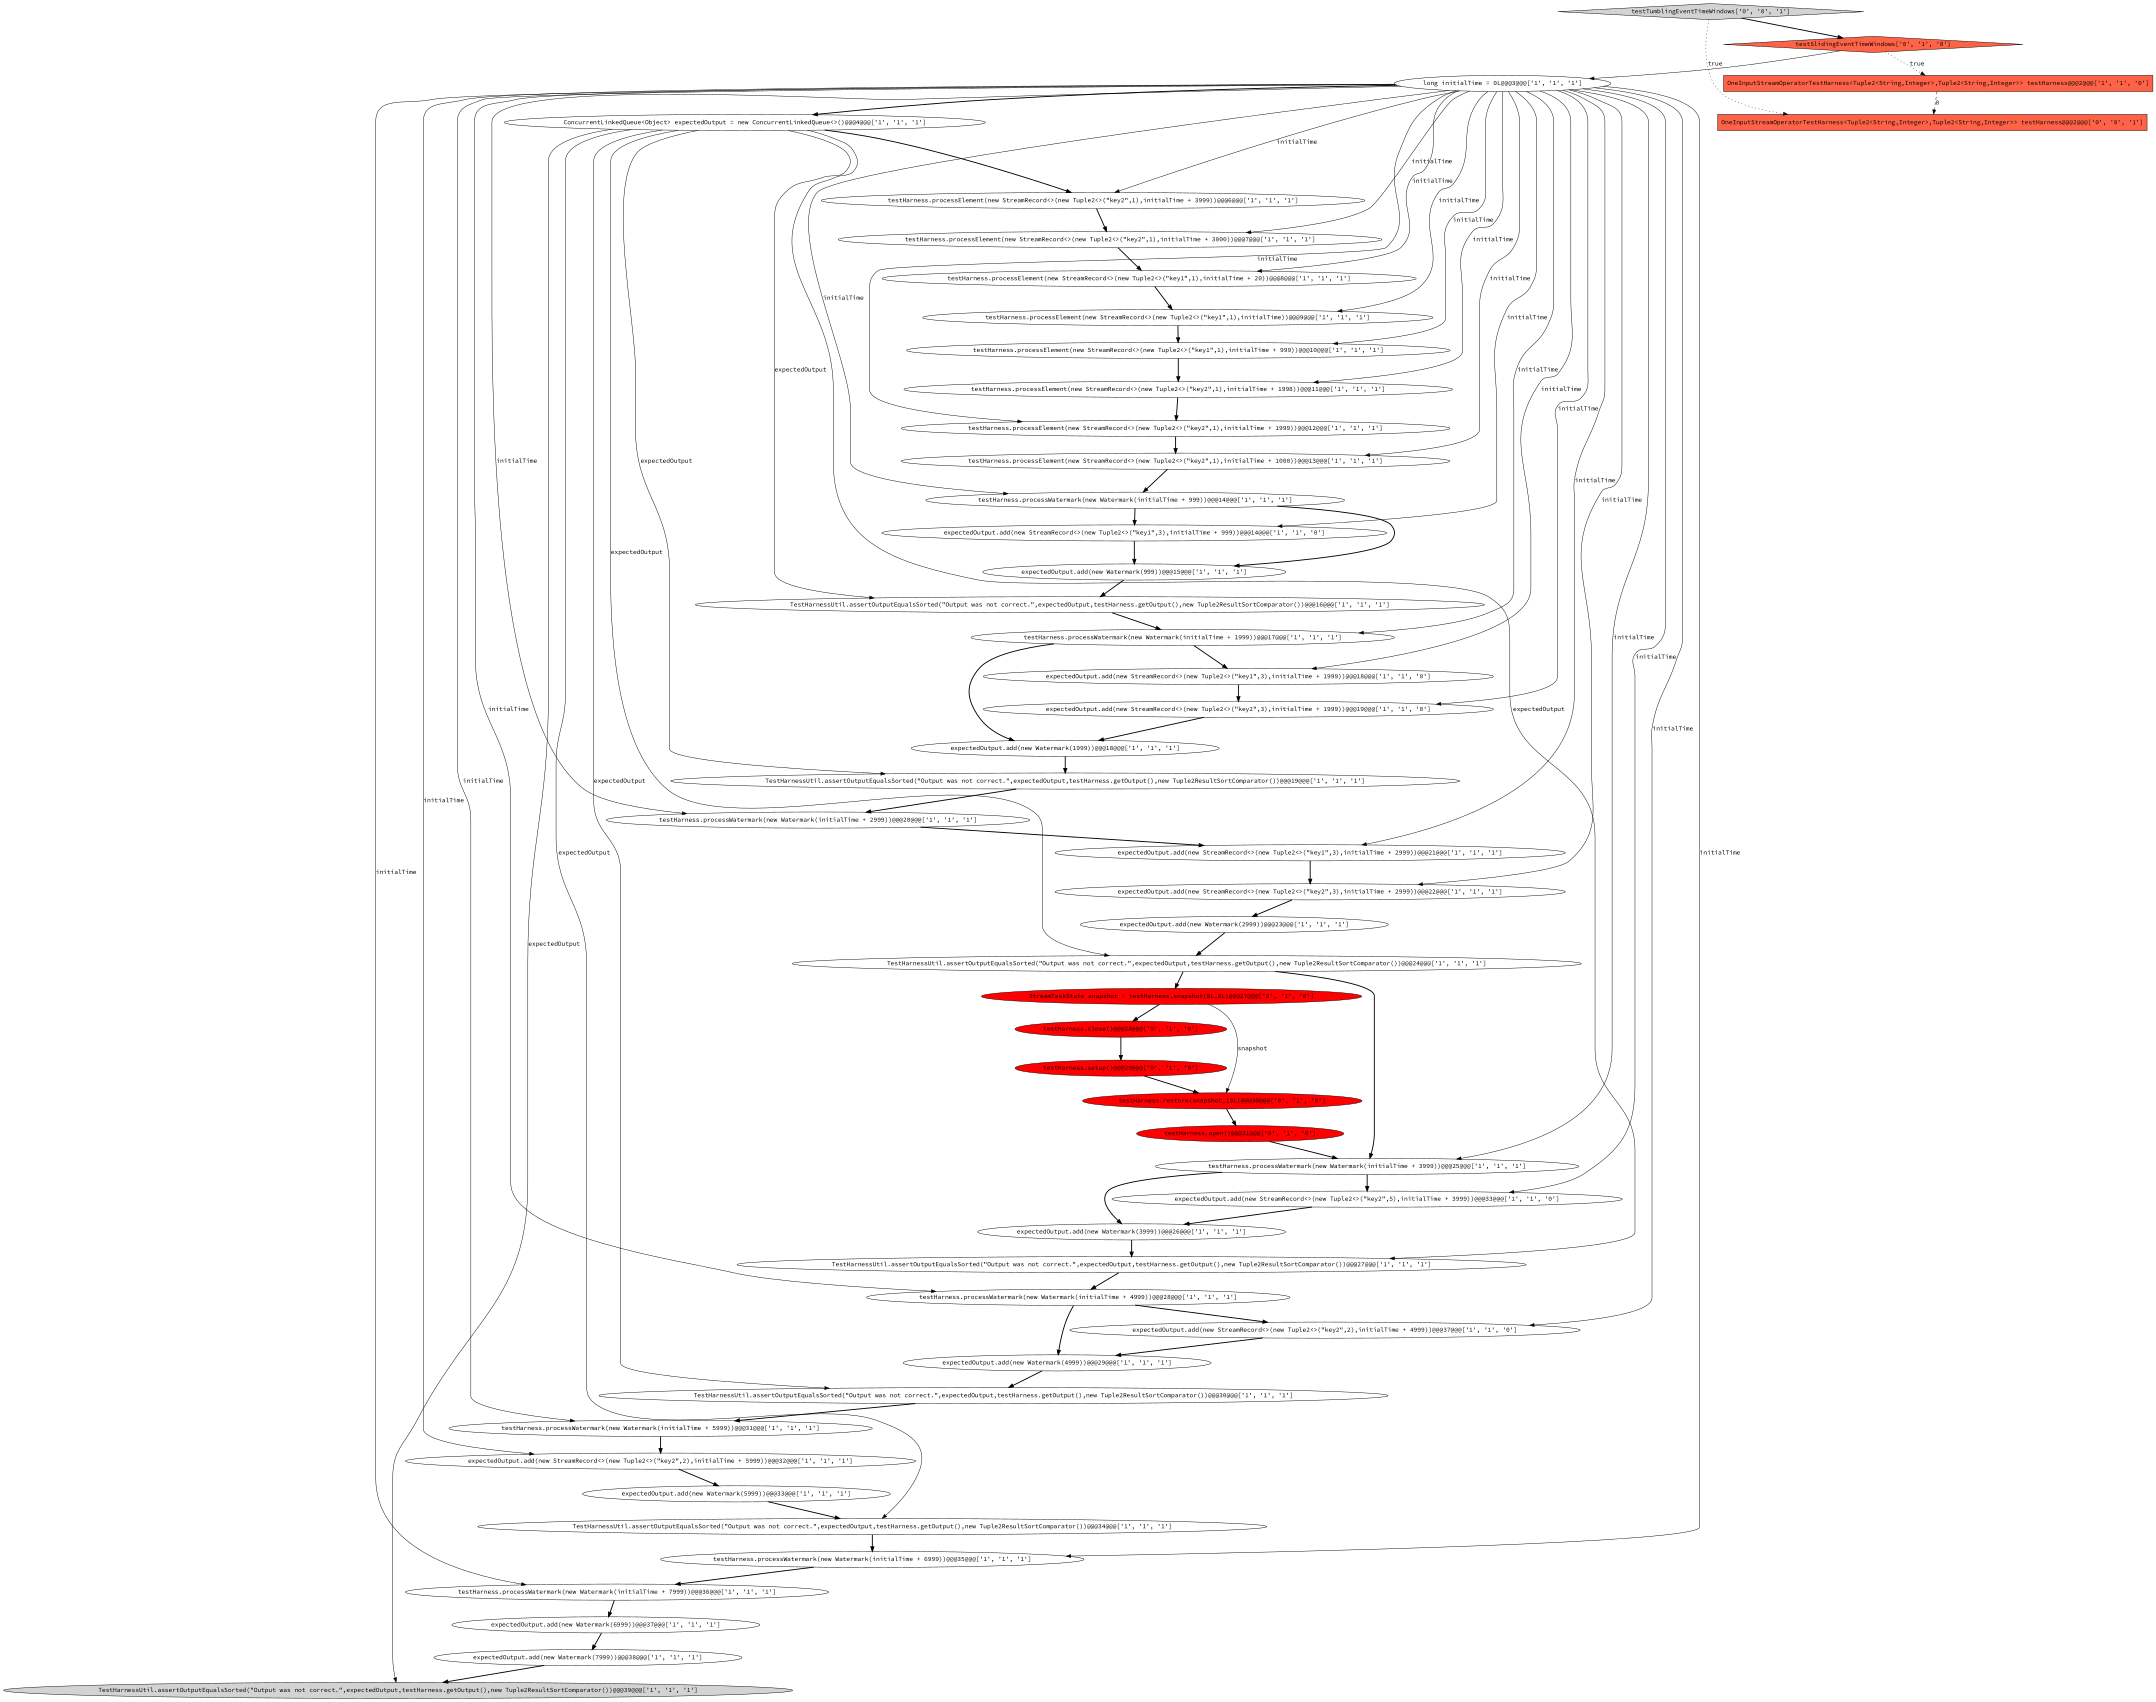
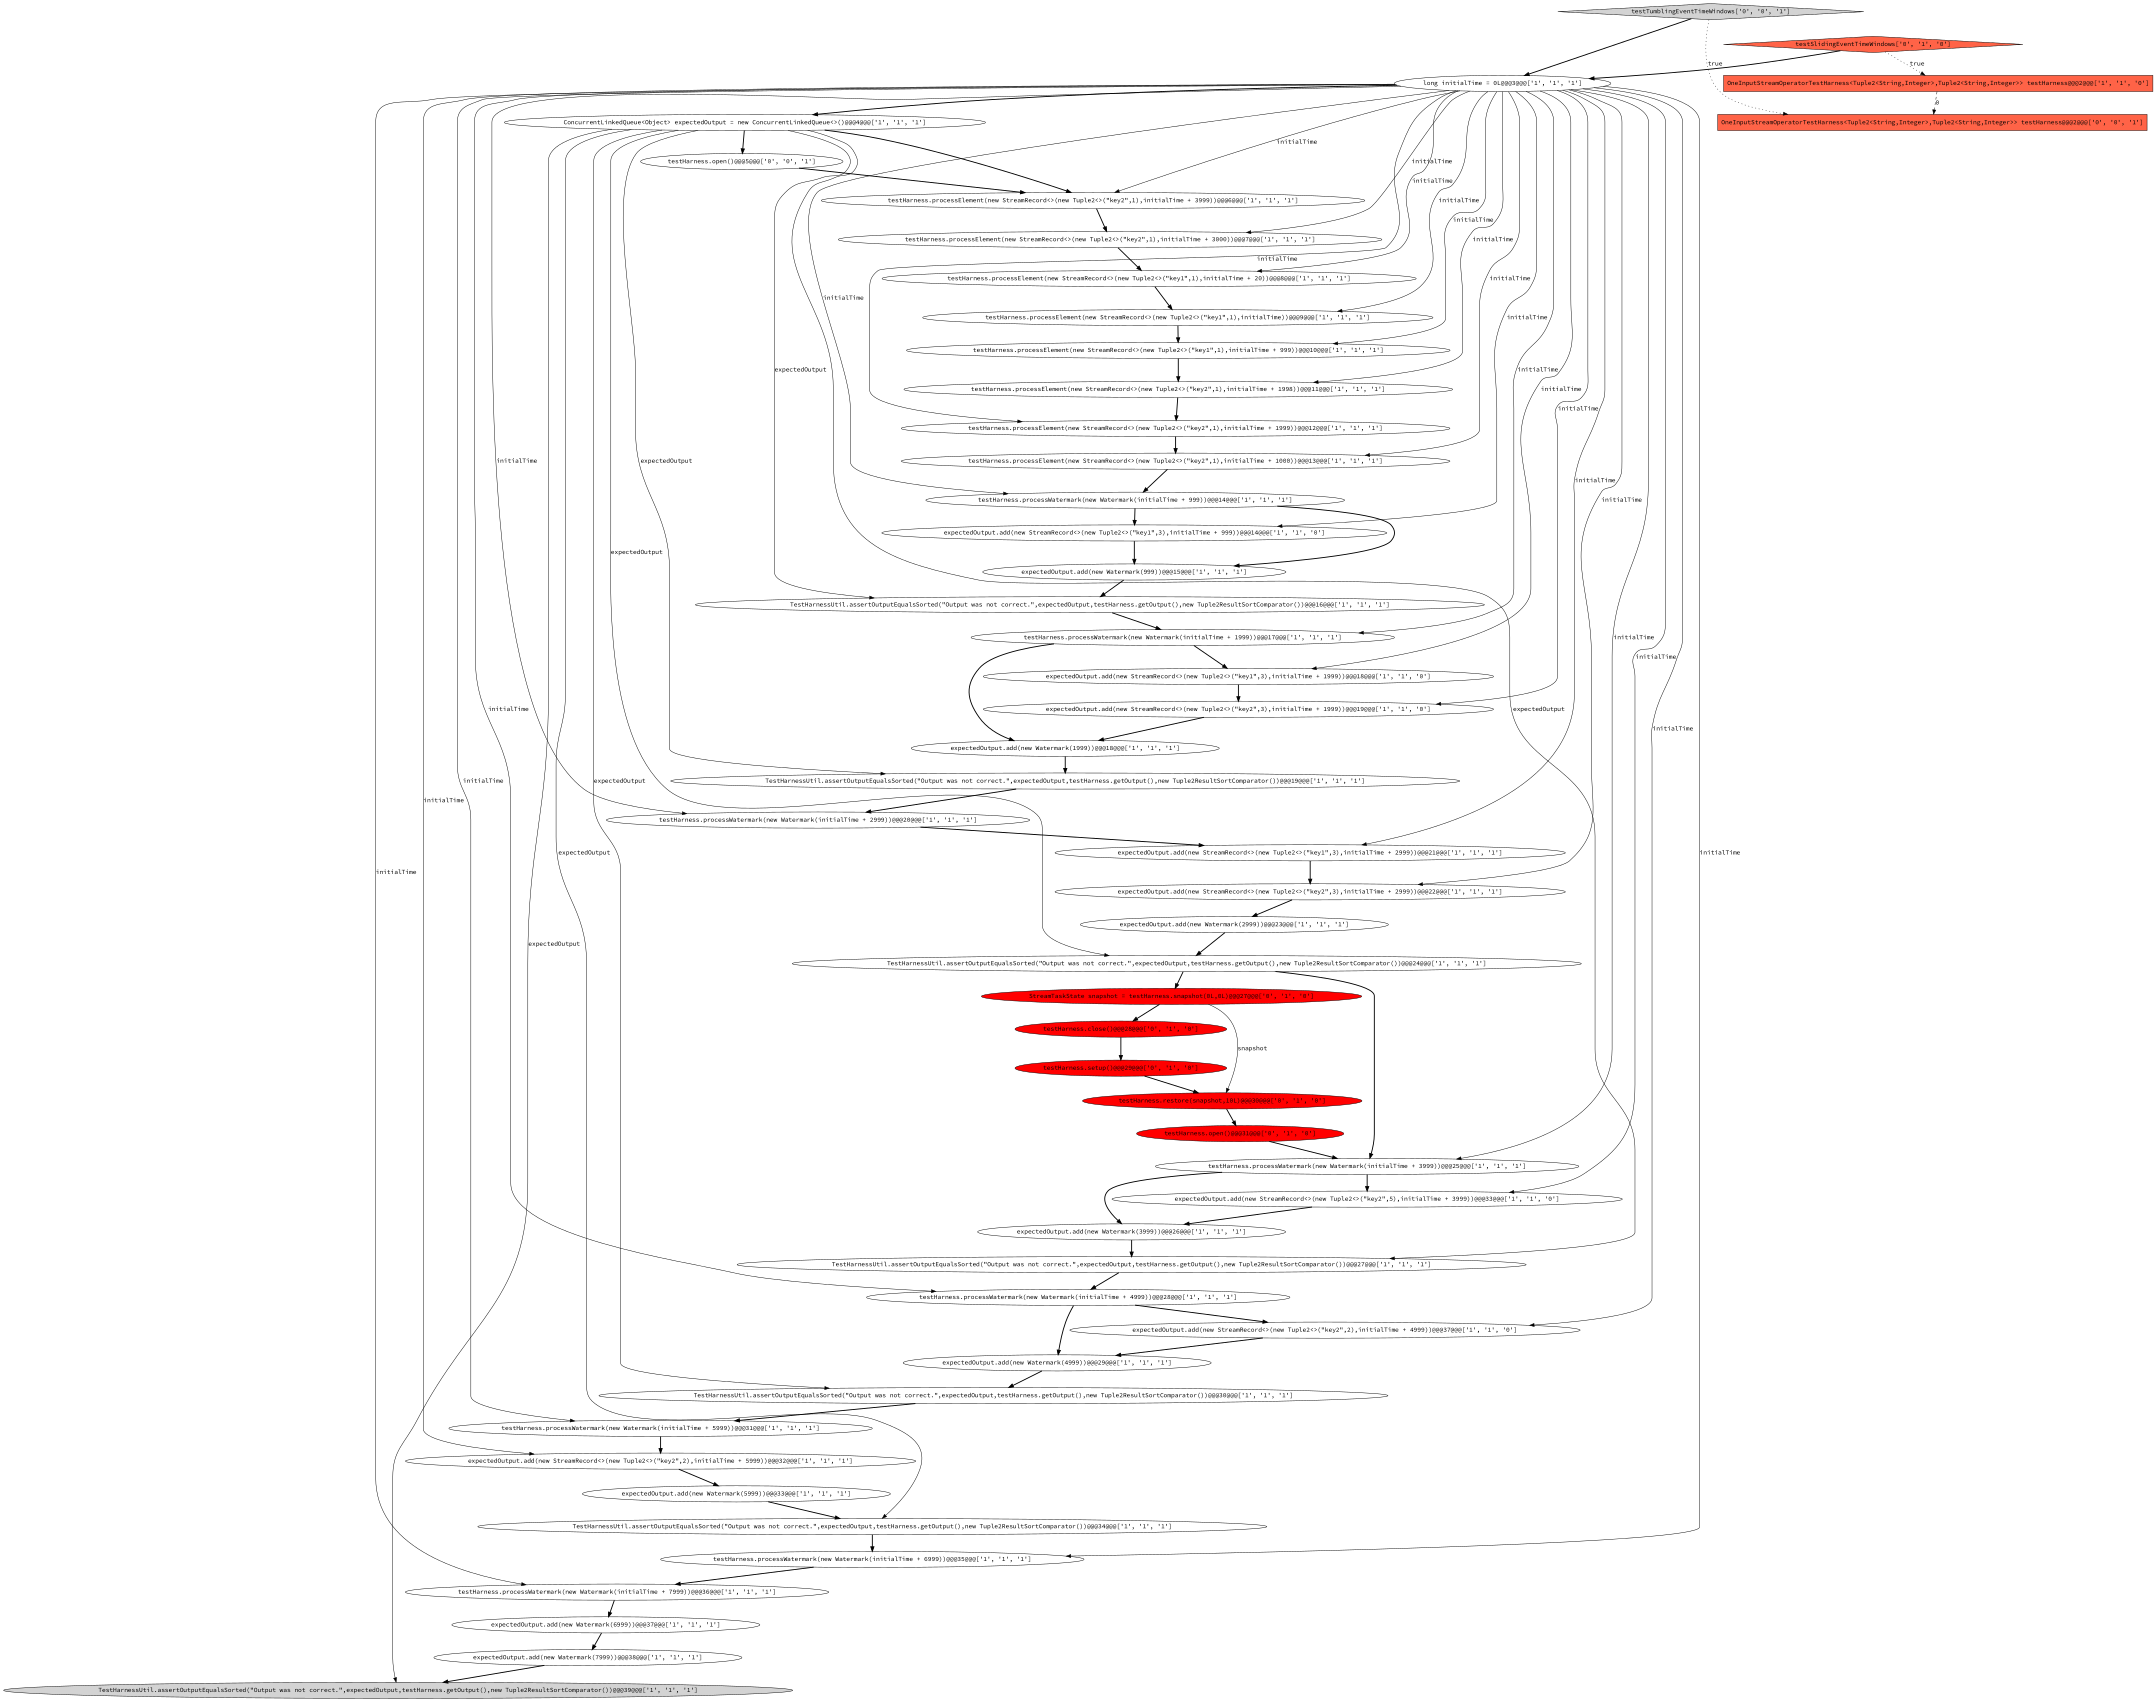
(1790, 28) -> (1610, 46)
(1718, 68) -> (1718, 68)
none -> (742, 162)
